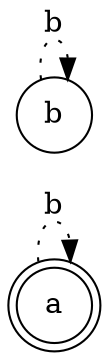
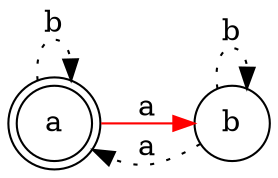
none -> (137, 123)
none -> (158, 163)
